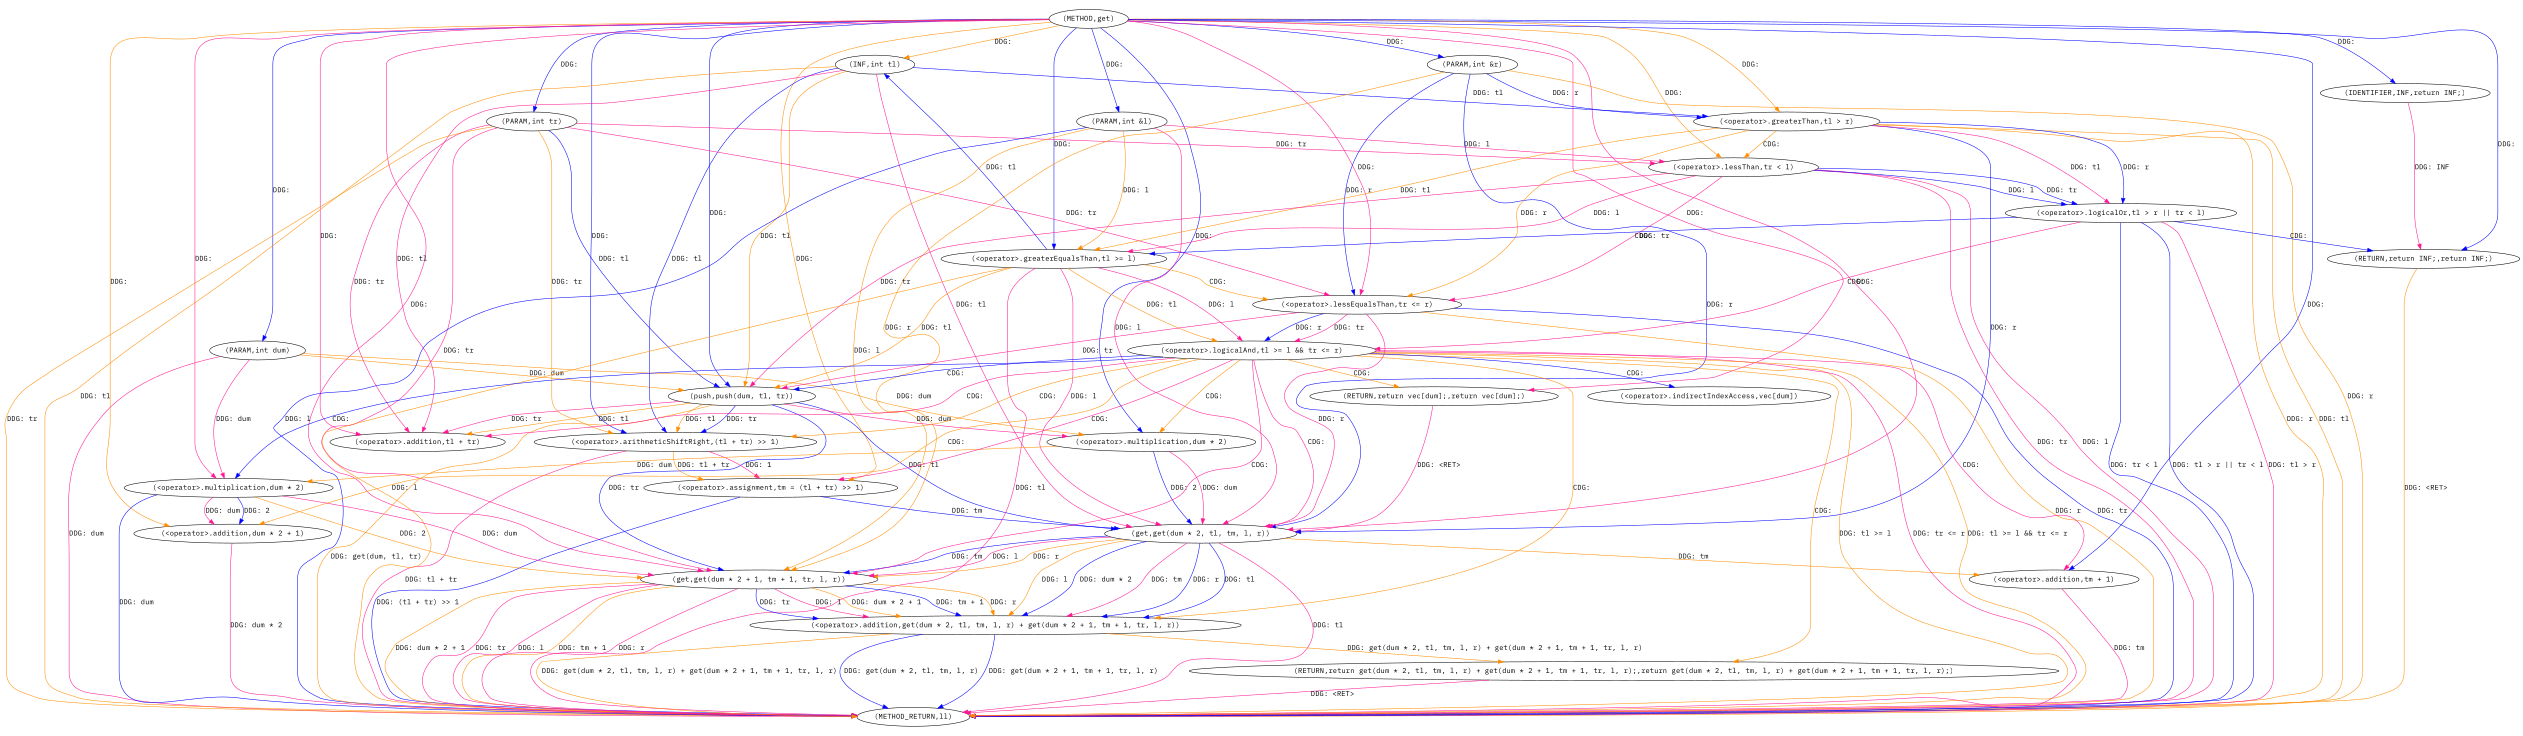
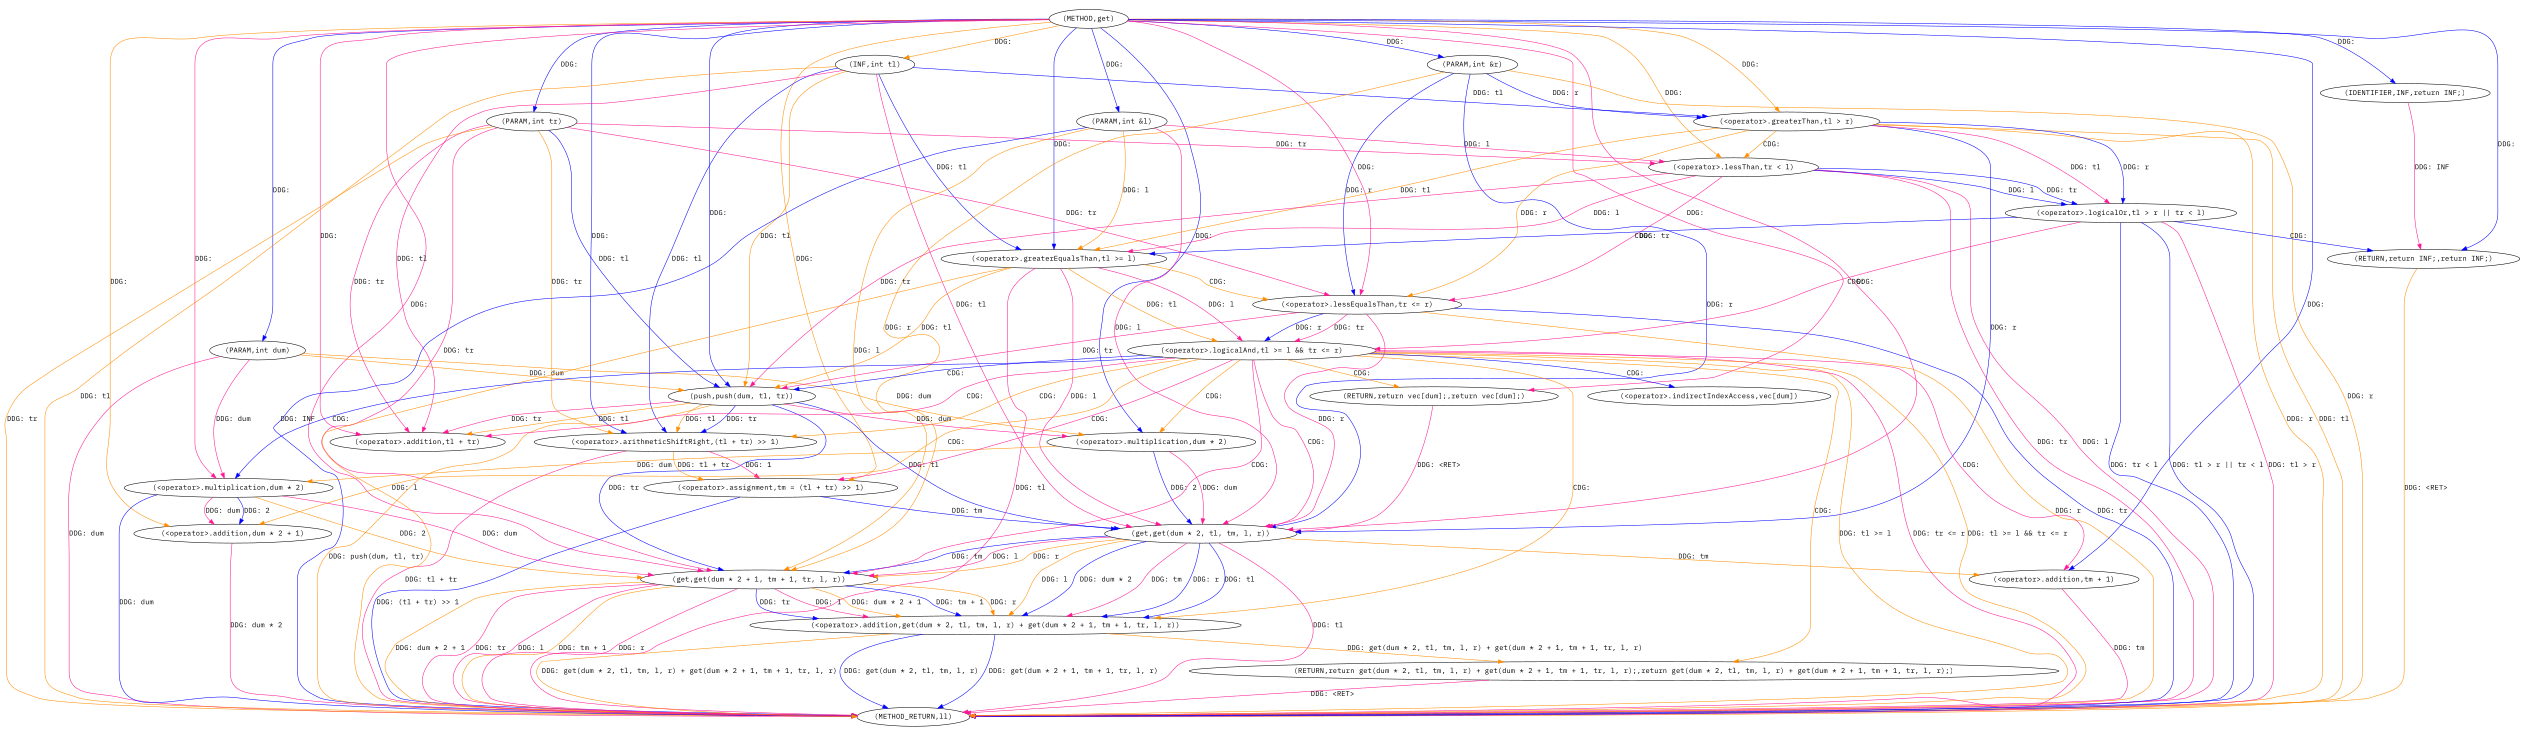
(971, 160) -> (934, 172)
(298, 419) -> (298, 419)
(377, 557) -> (377, 557)
